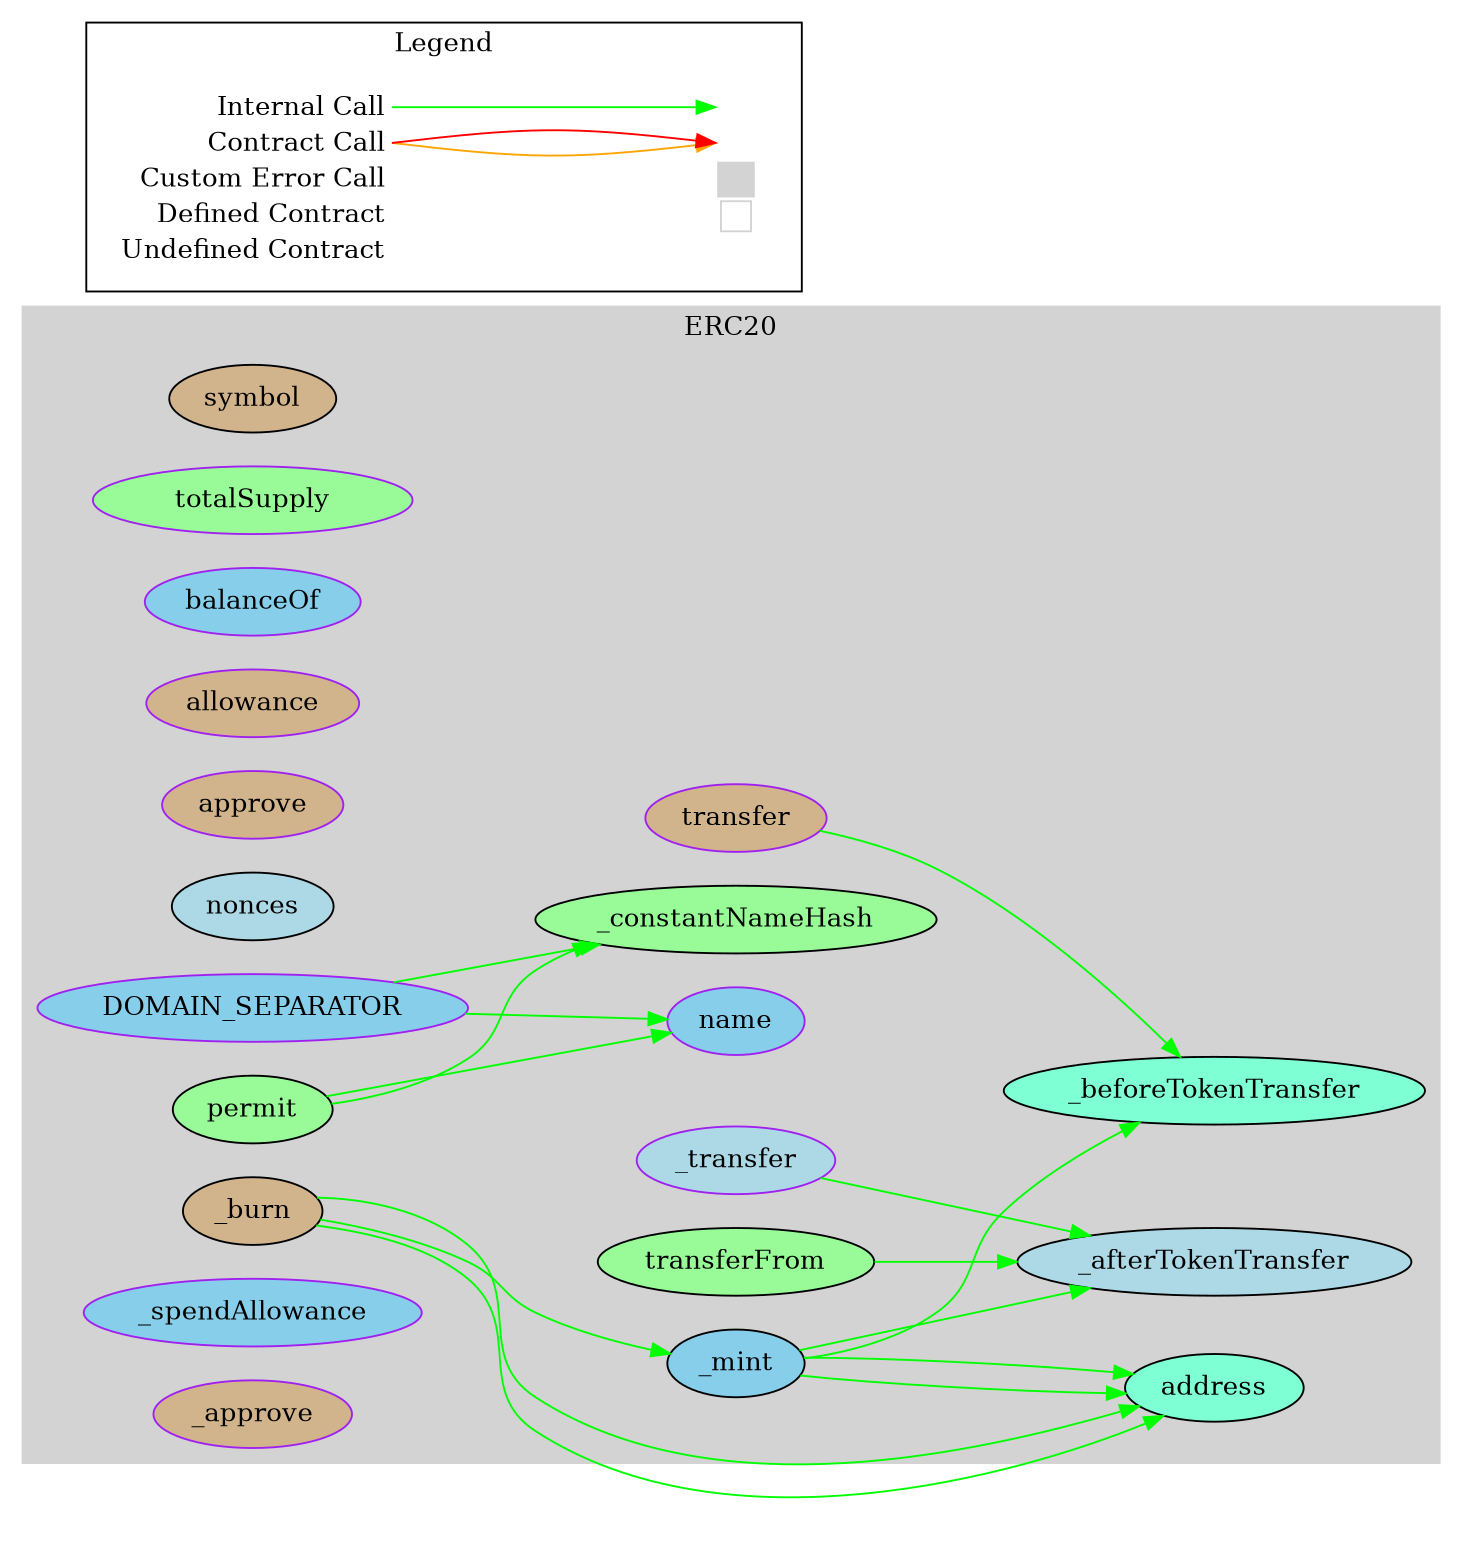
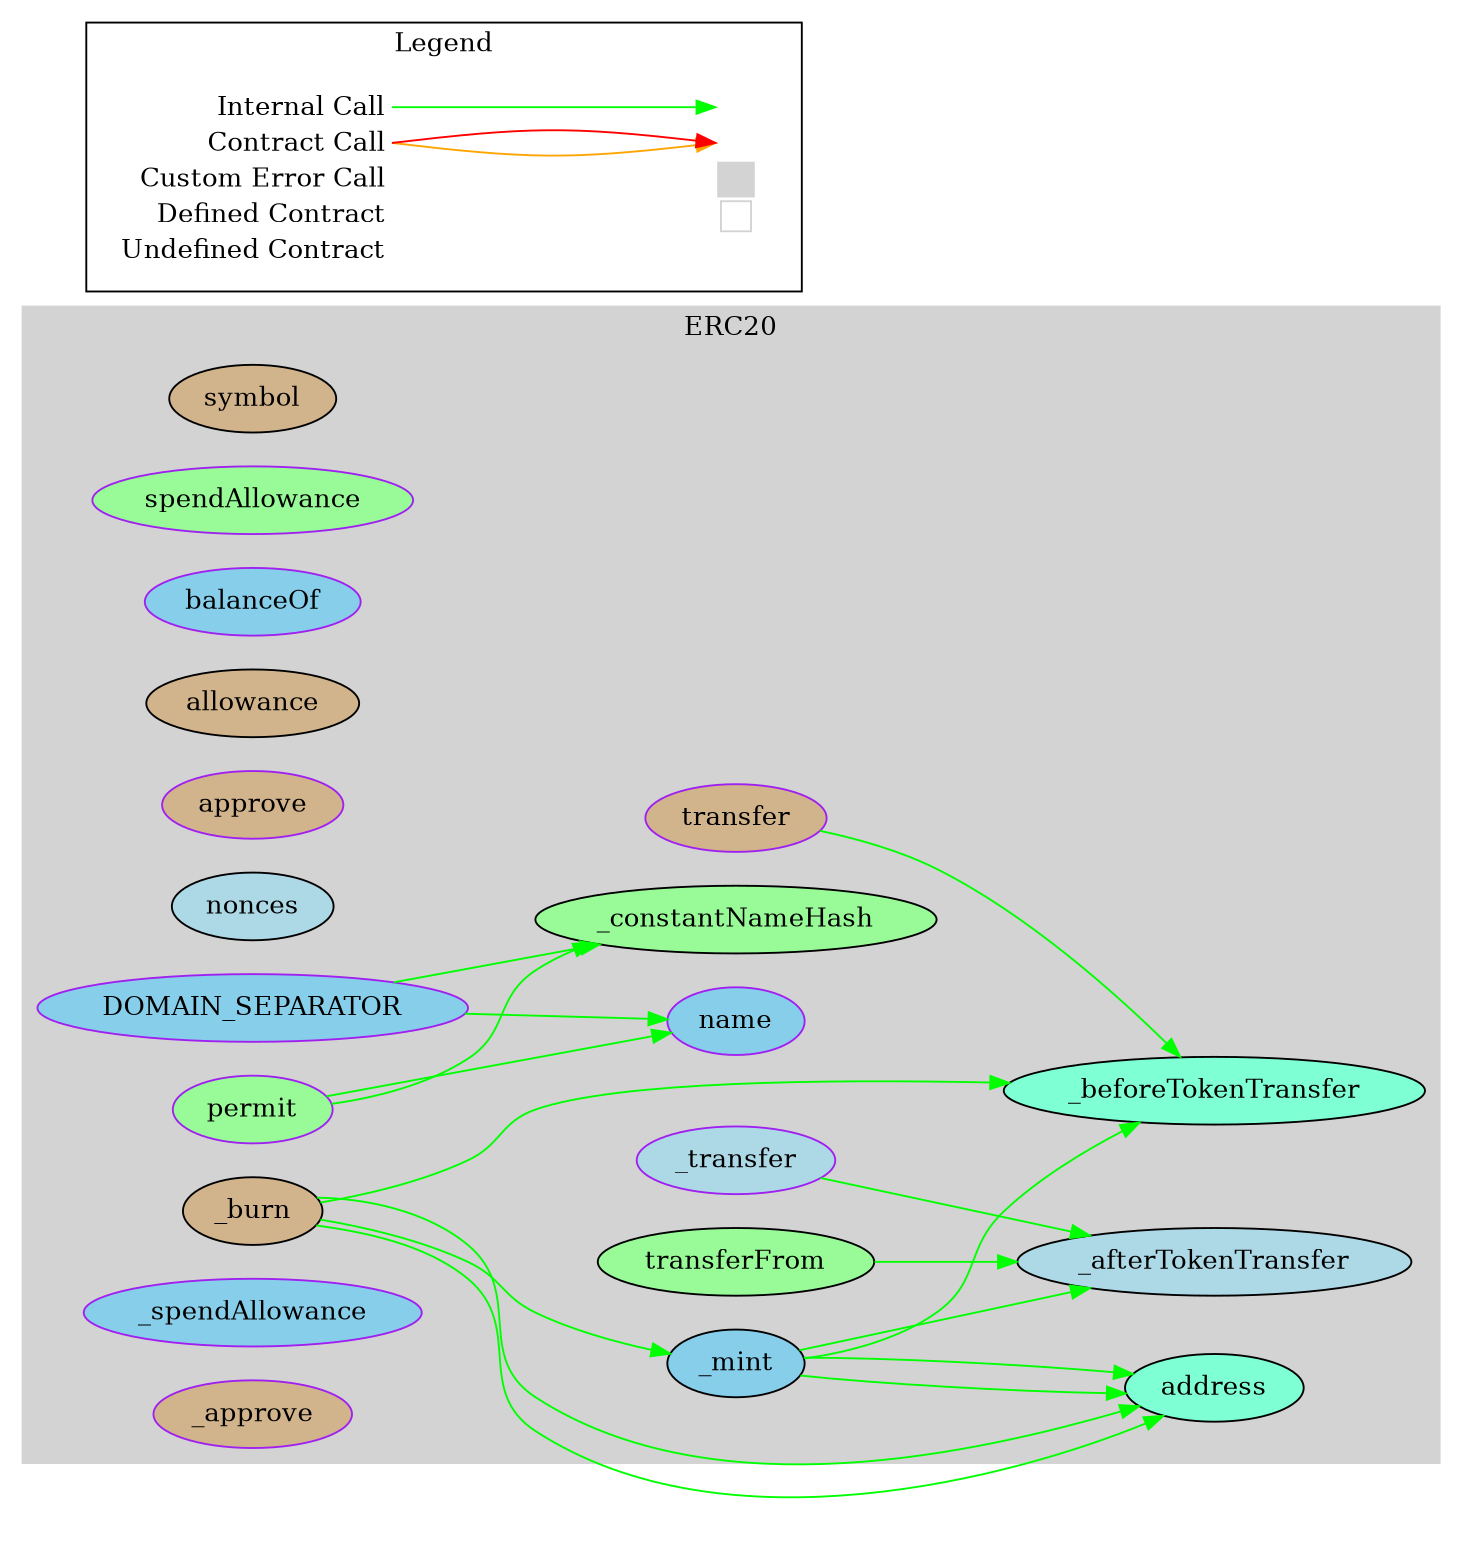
(253, 500) -> (253, 500)
(253, 703) -> (253, 703)
none -> (642, 1090)
(253, 1110) -> (253, 1110)
